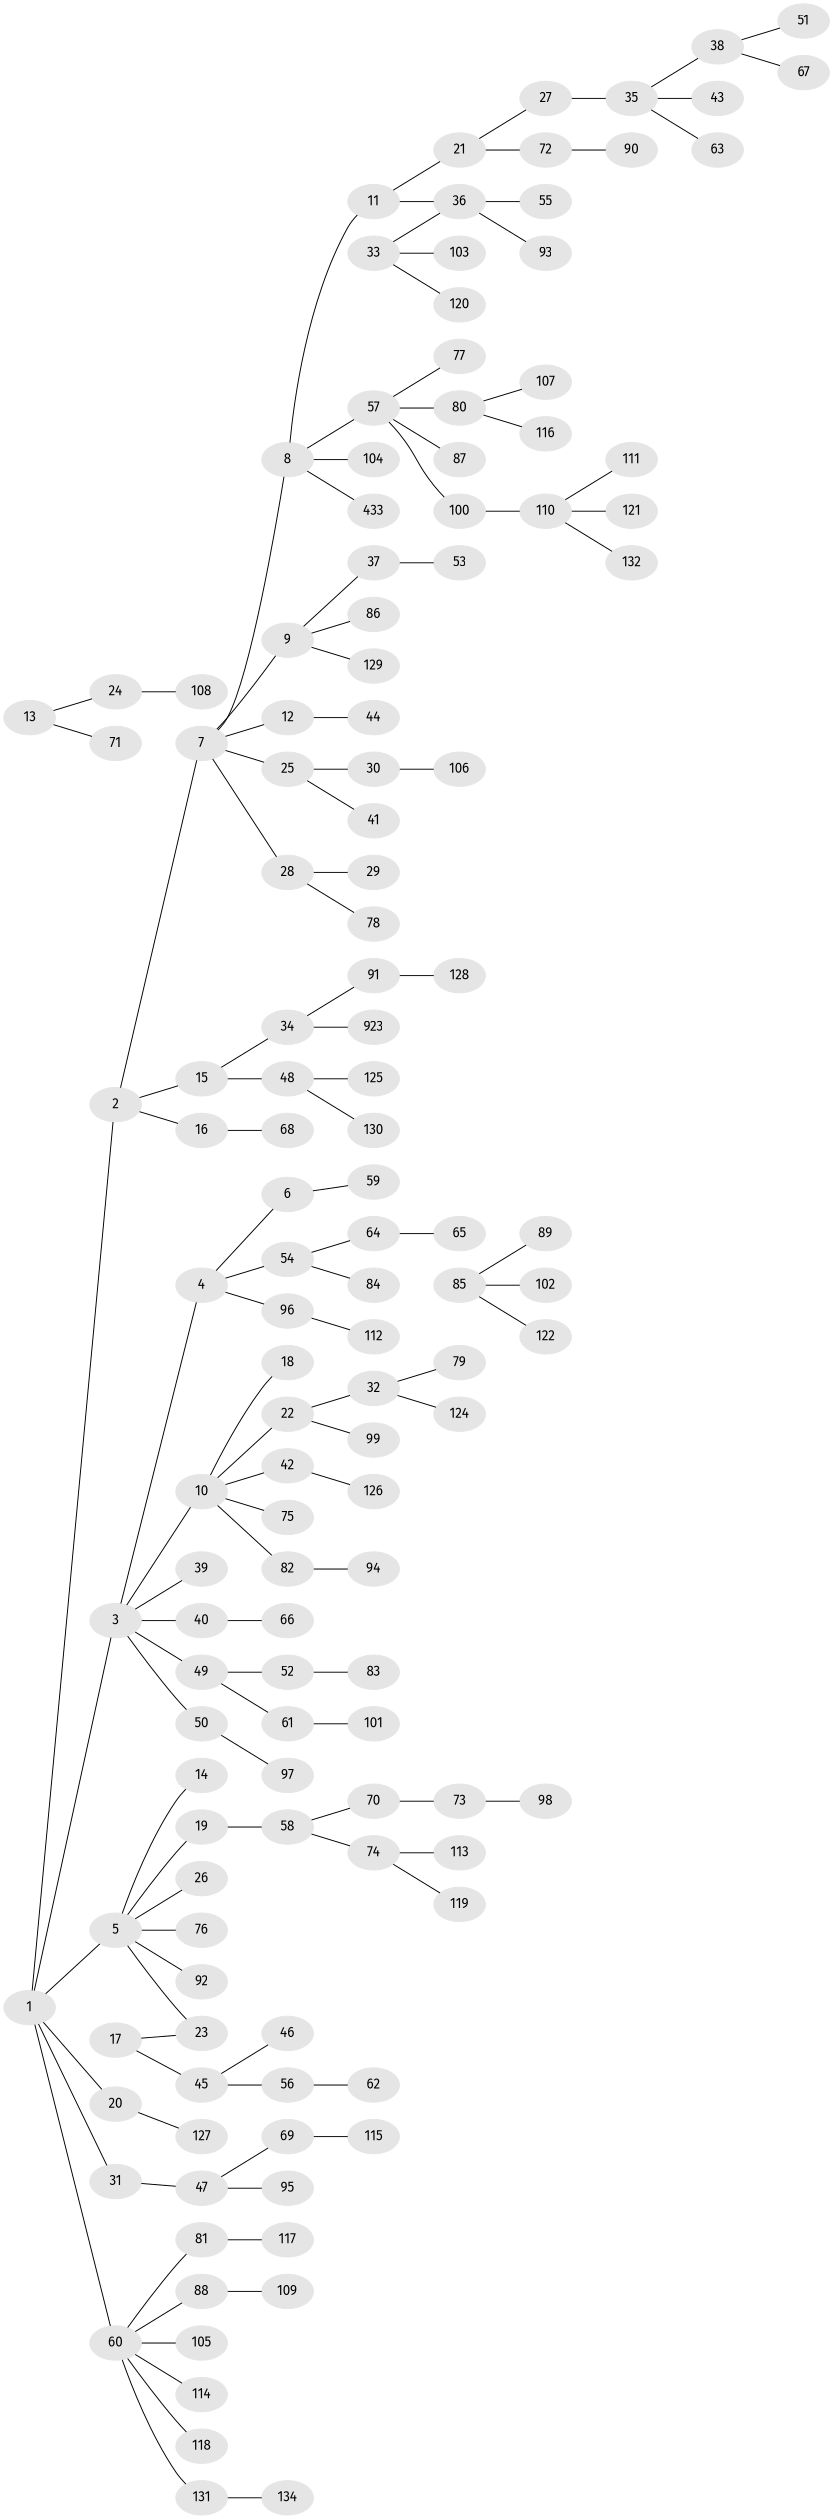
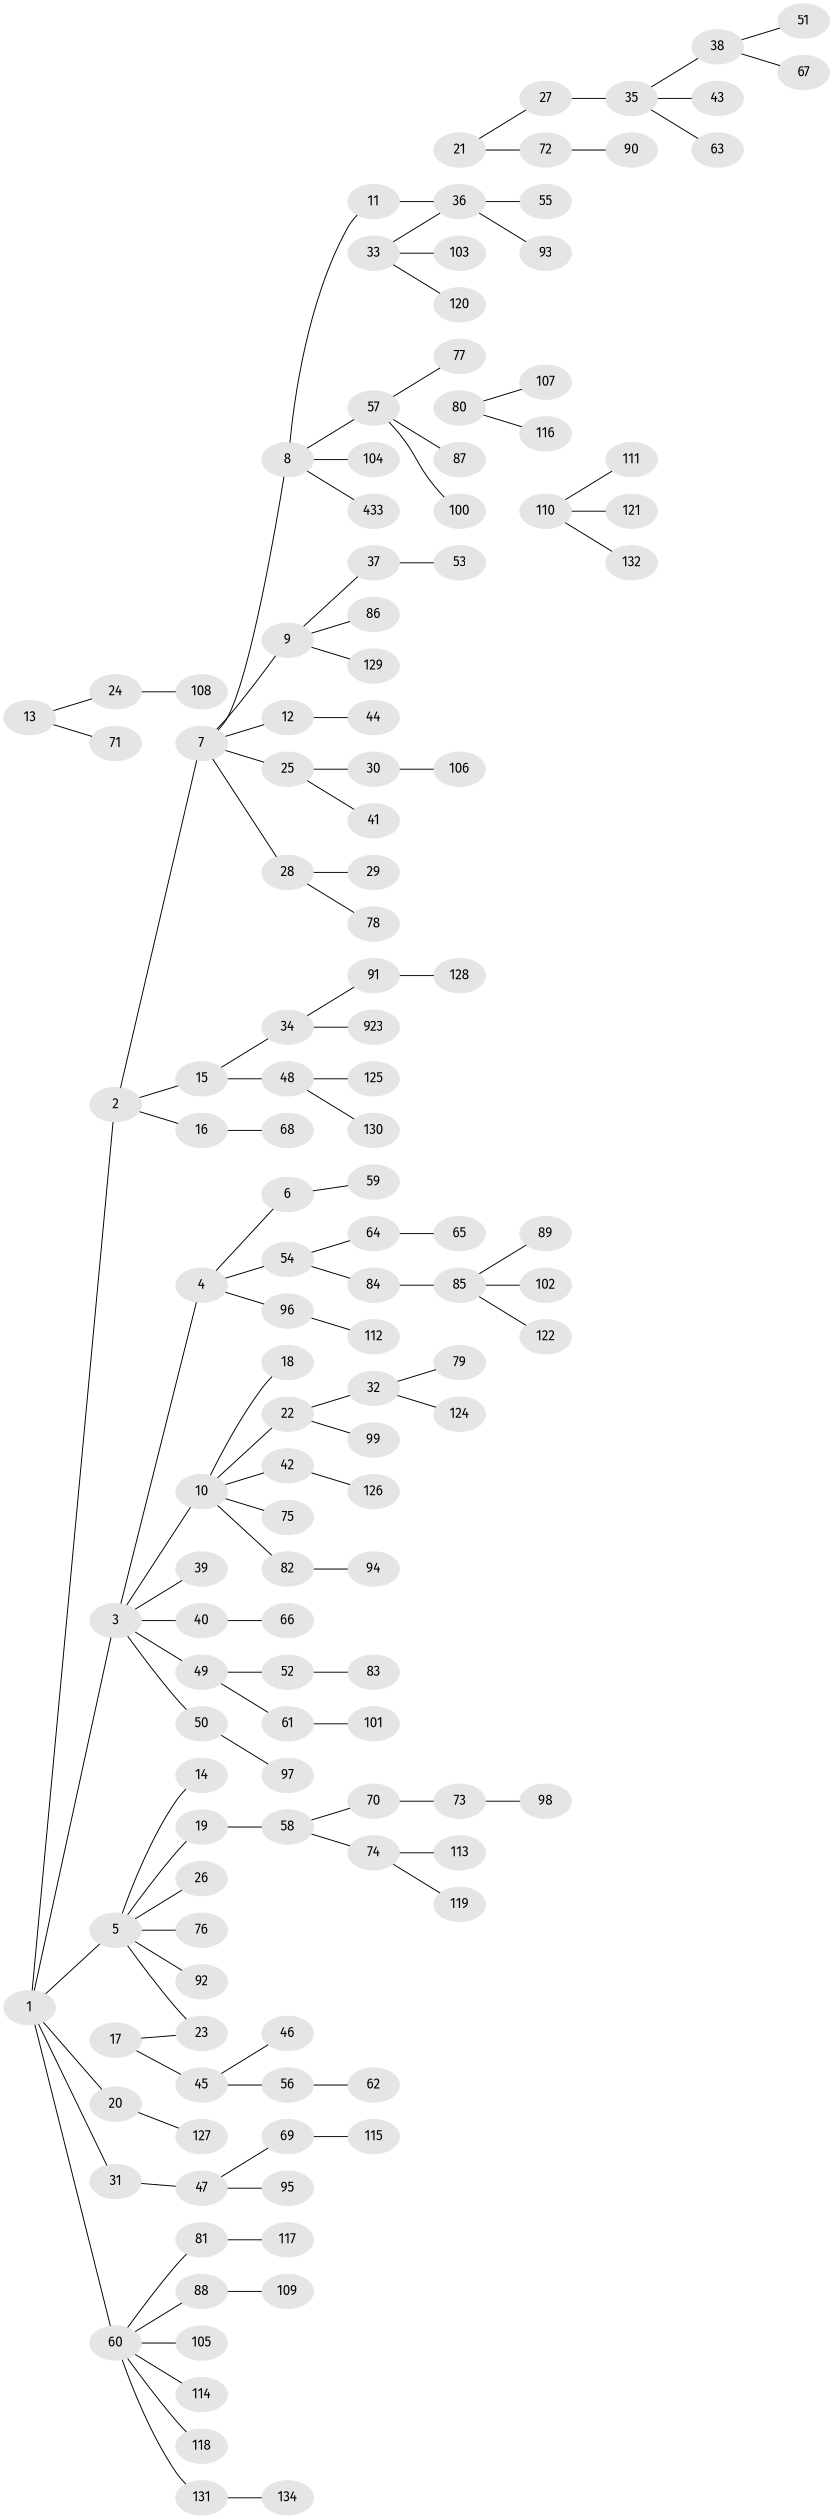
(417, 176) -> none
(417, 408) -> none
(503, 511) -> none
none -> (417, 1285)
